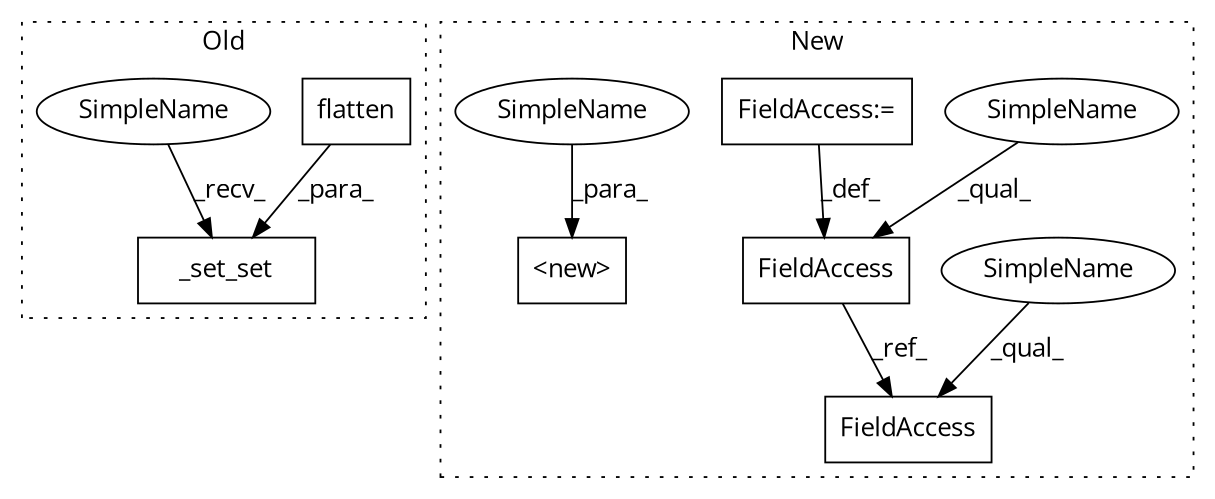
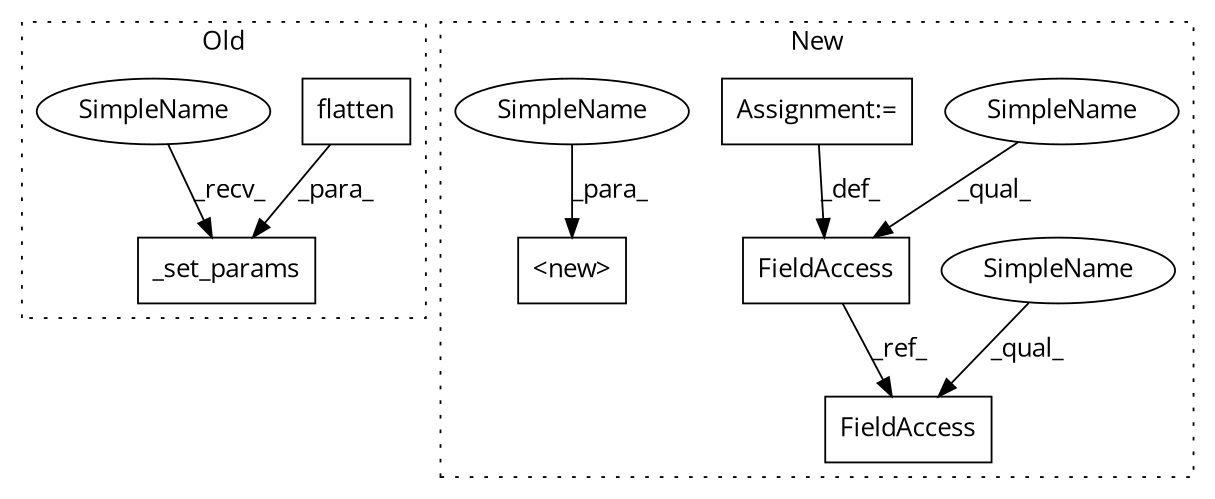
(817, 111) -> (817, 111)
(227, 271) -> (227, 271)
